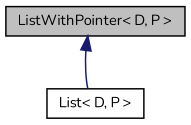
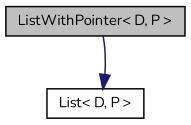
(86, 70) -> (105, 55)
